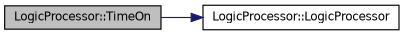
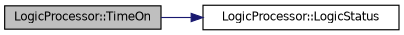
(301, 18) -> (301, 18)
